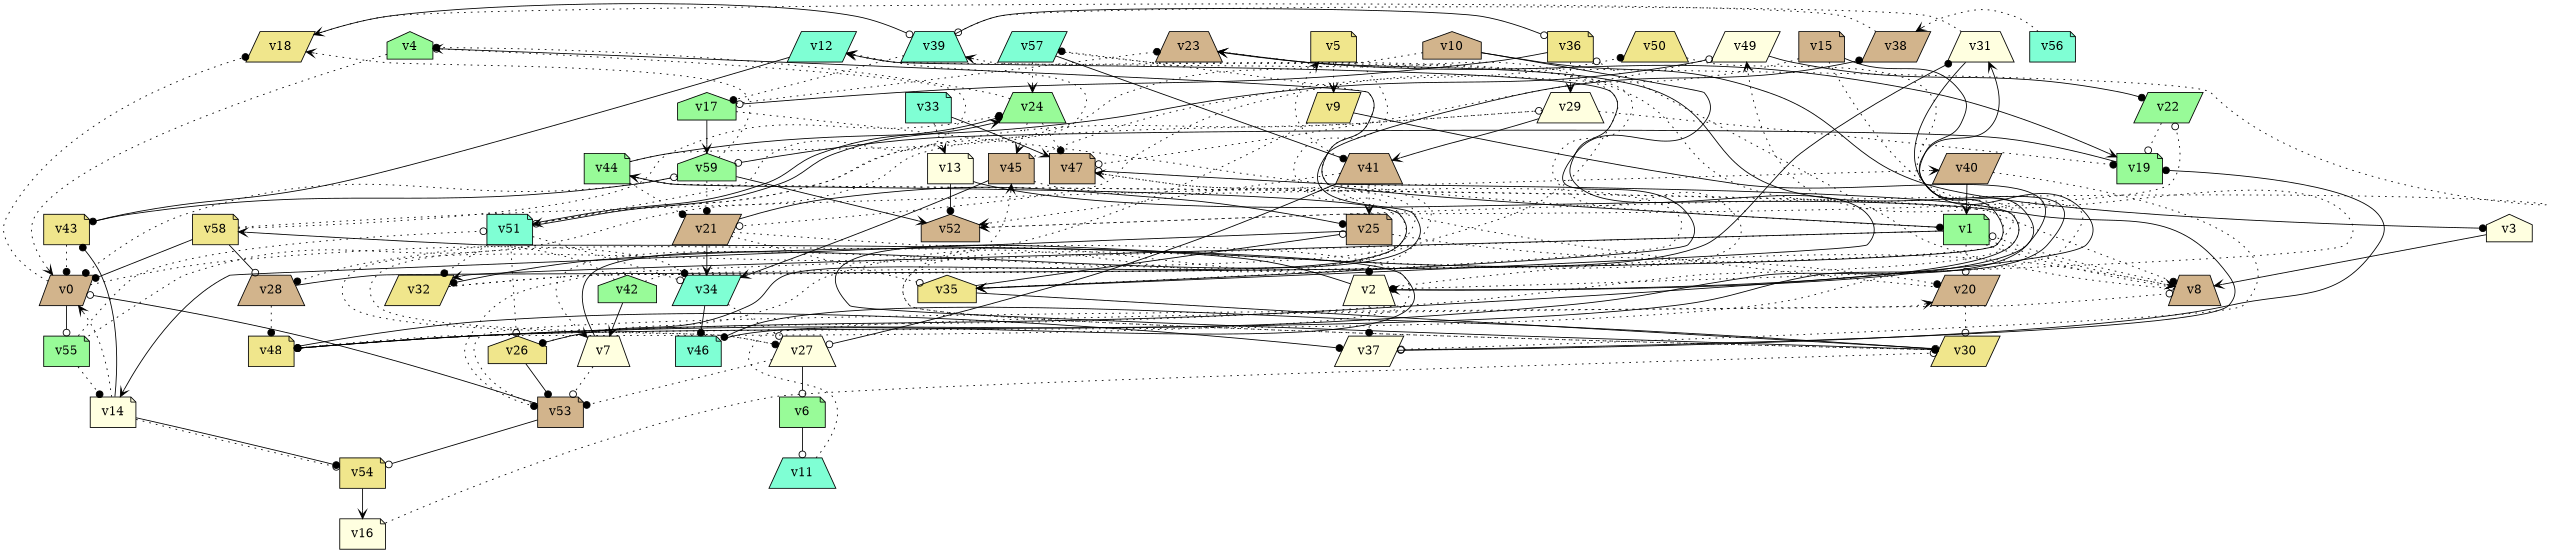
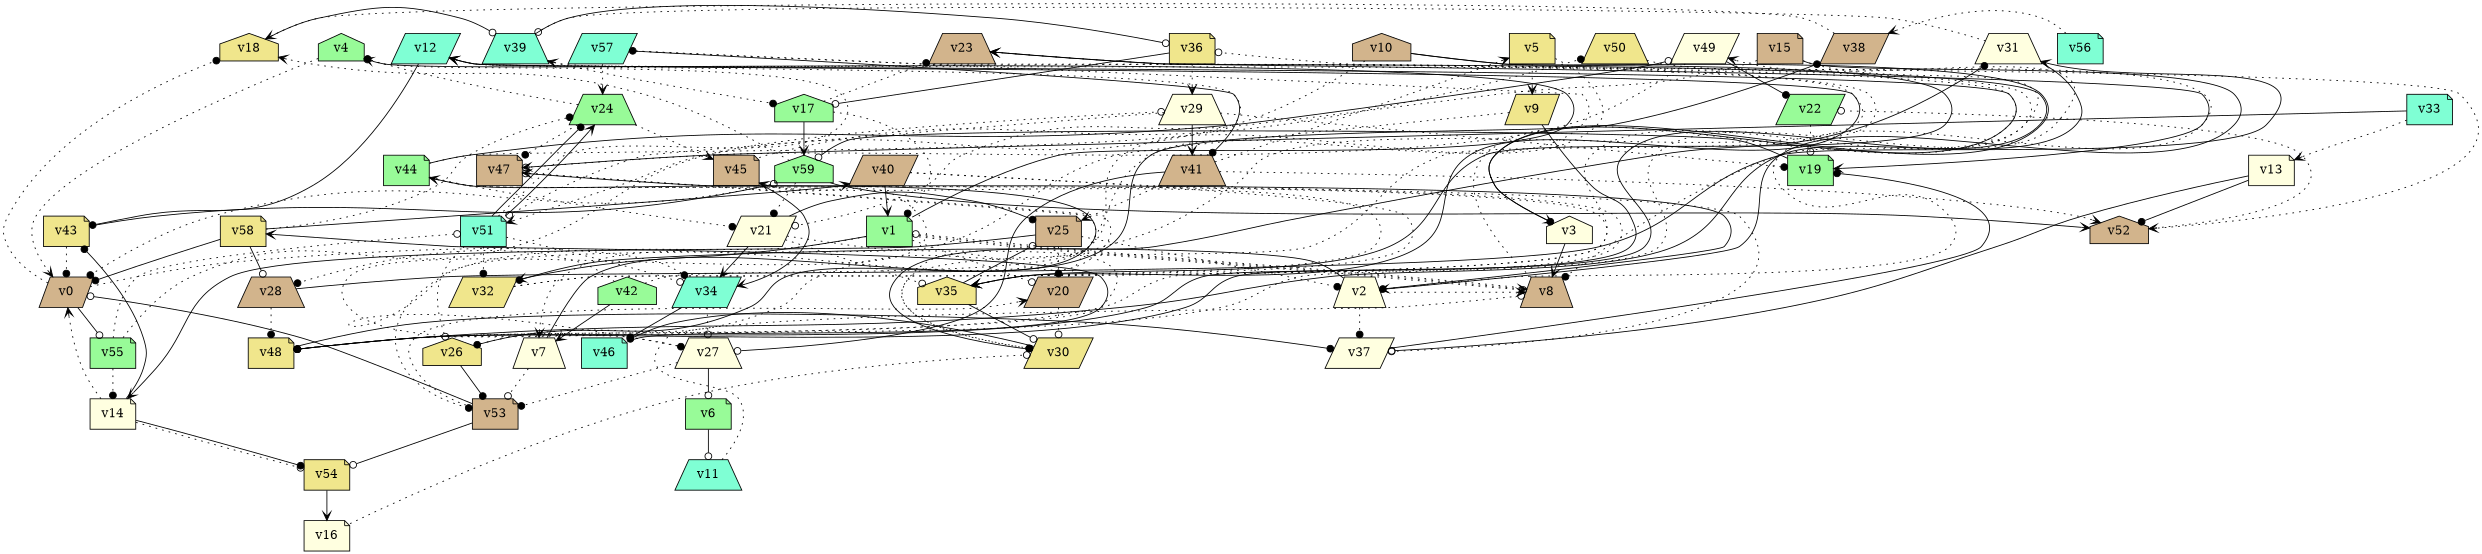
(281, 47) -> (249, 49)
none -> (1557, 74)
(915, 199) -> (439, 217)
none -> (1410, 222)
(707, 230) -> (762, 231)
